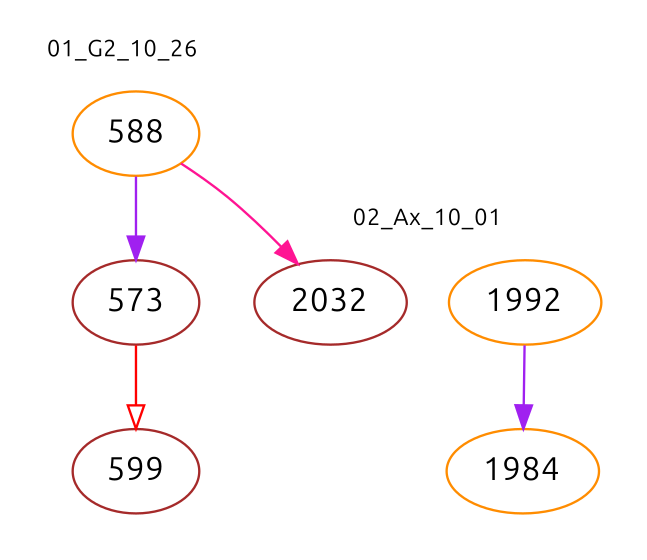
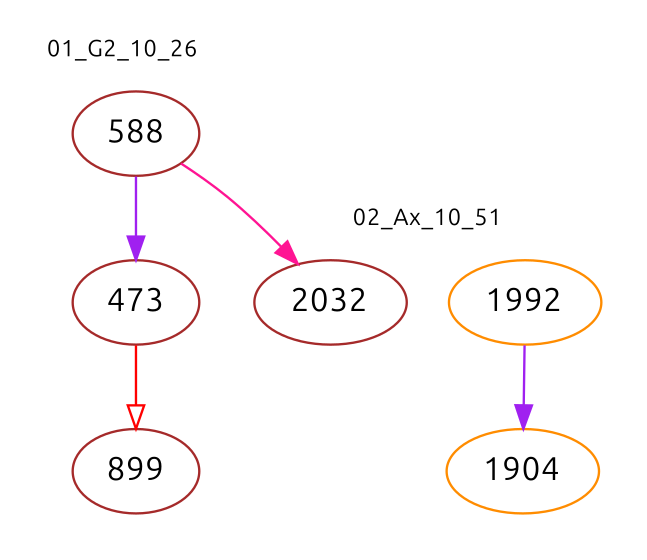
(136, 134) -> (136, 134)
(428, 219) -> (428, 219)
(136, 302) -> (136, 302)
(136, 471) -> (136, 471)
(523, 471) -> (523, 471)
